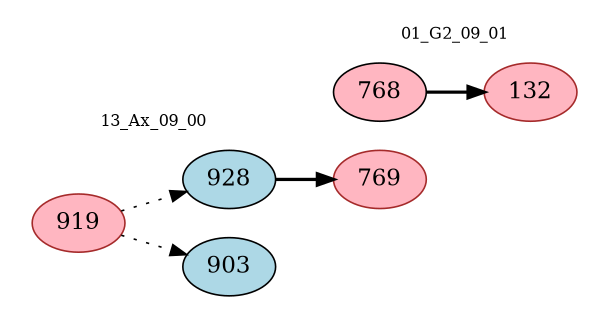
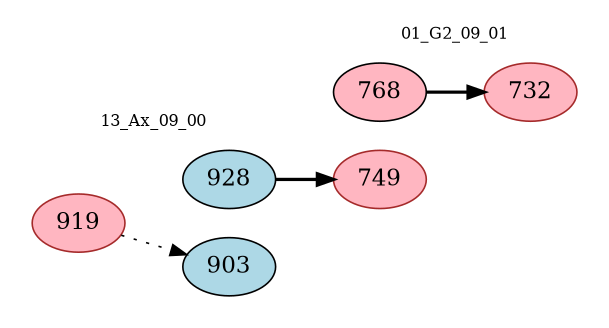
(531, 92) -> (531, 92)
(380, 179) -> (380, 179)
(146, 204) -> none
